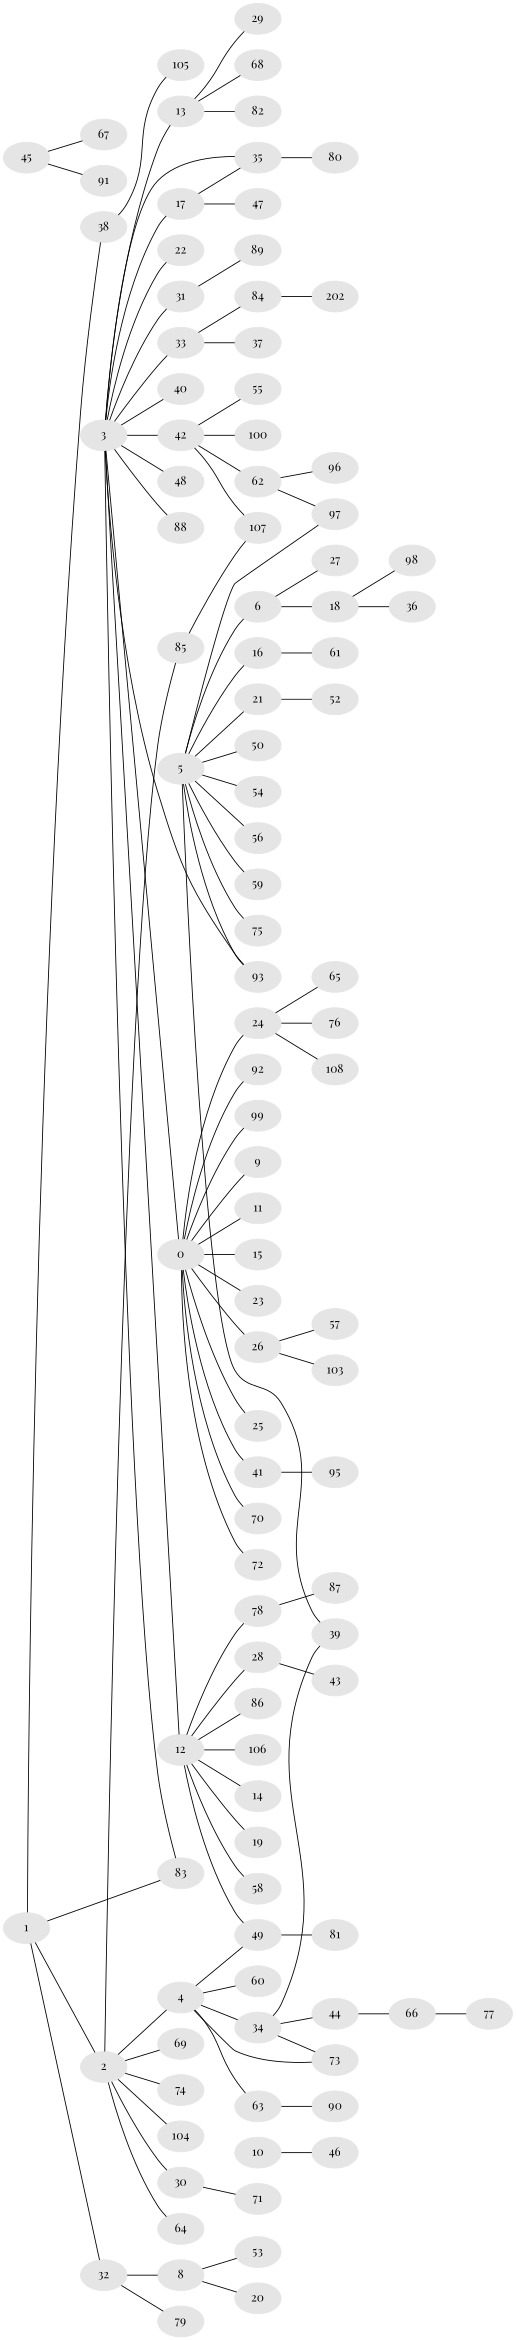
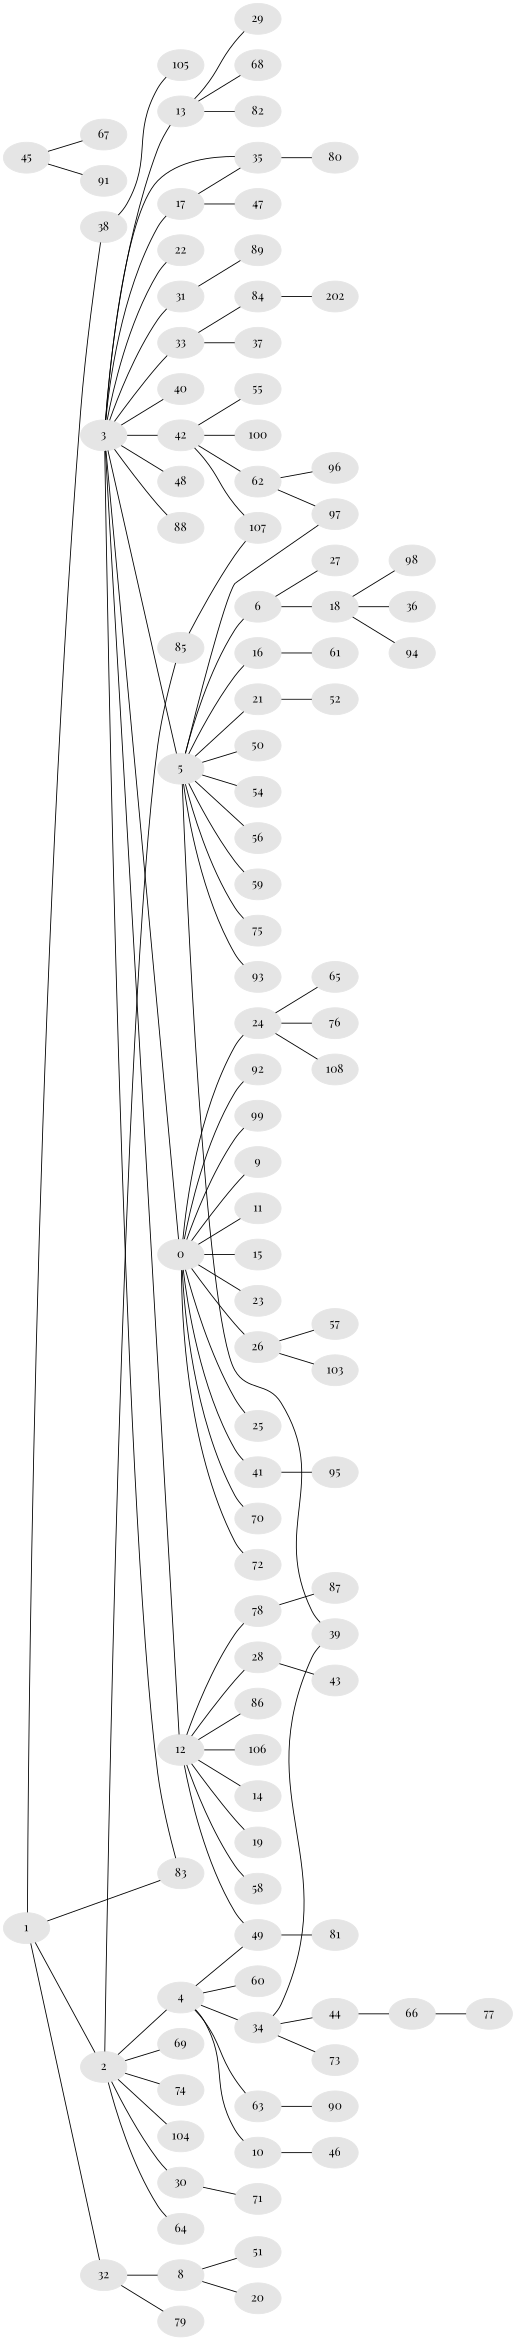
none -> (412, 653)
(139, 719) -> (142, 602)
(245, 2055) -> (219, 2075)
(258, 2252) -> (258, 2252)
